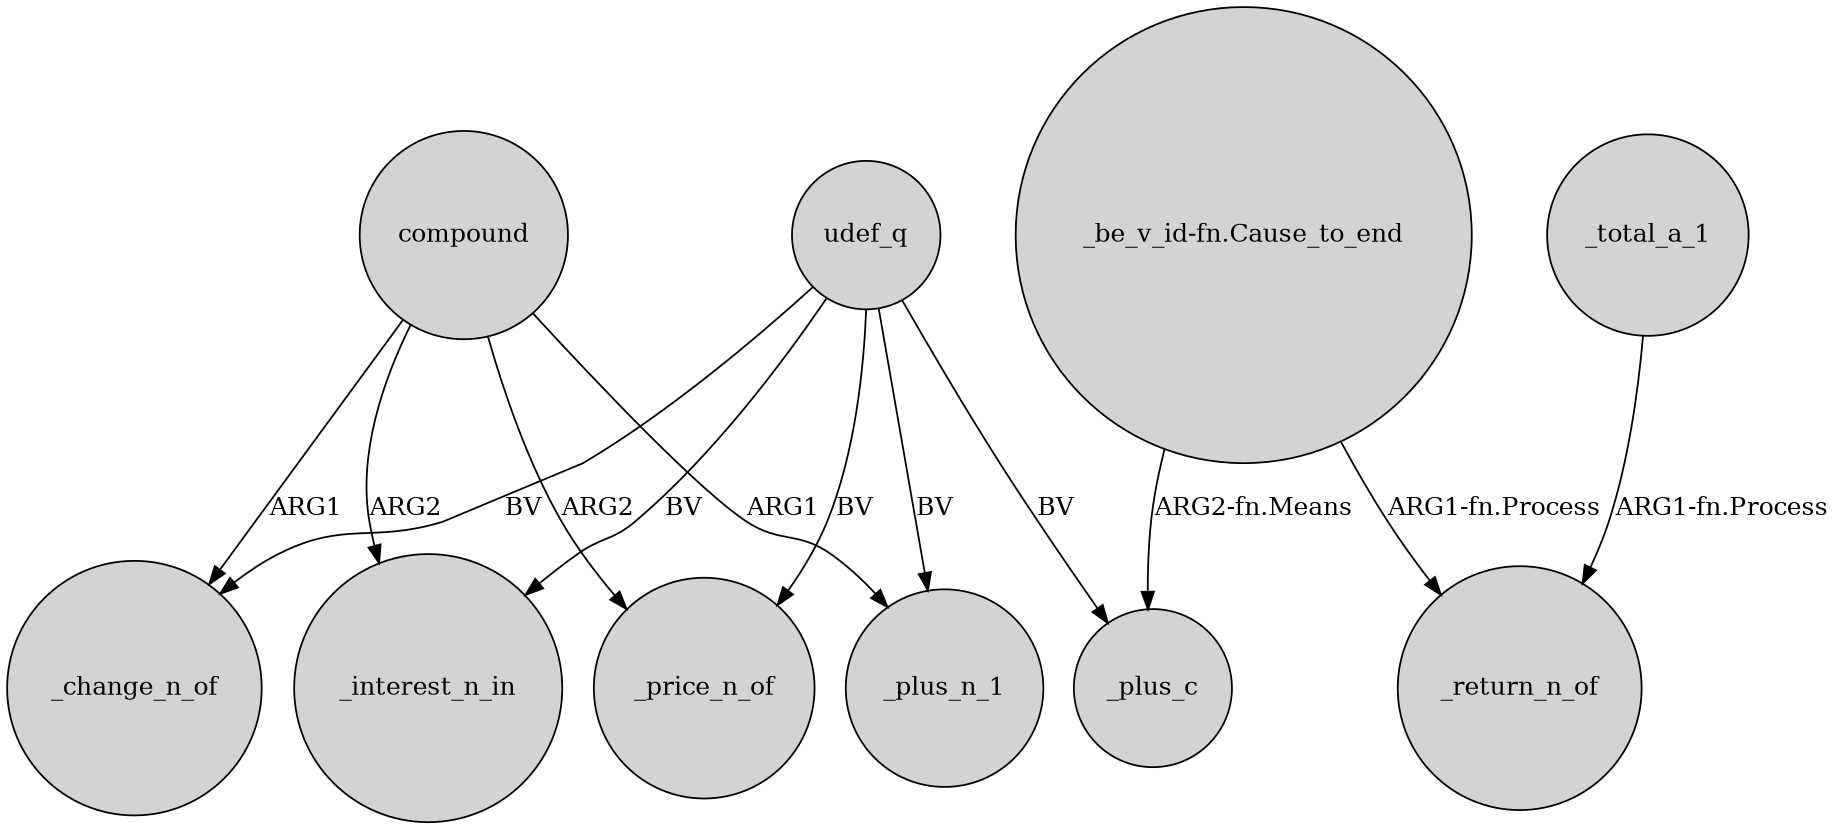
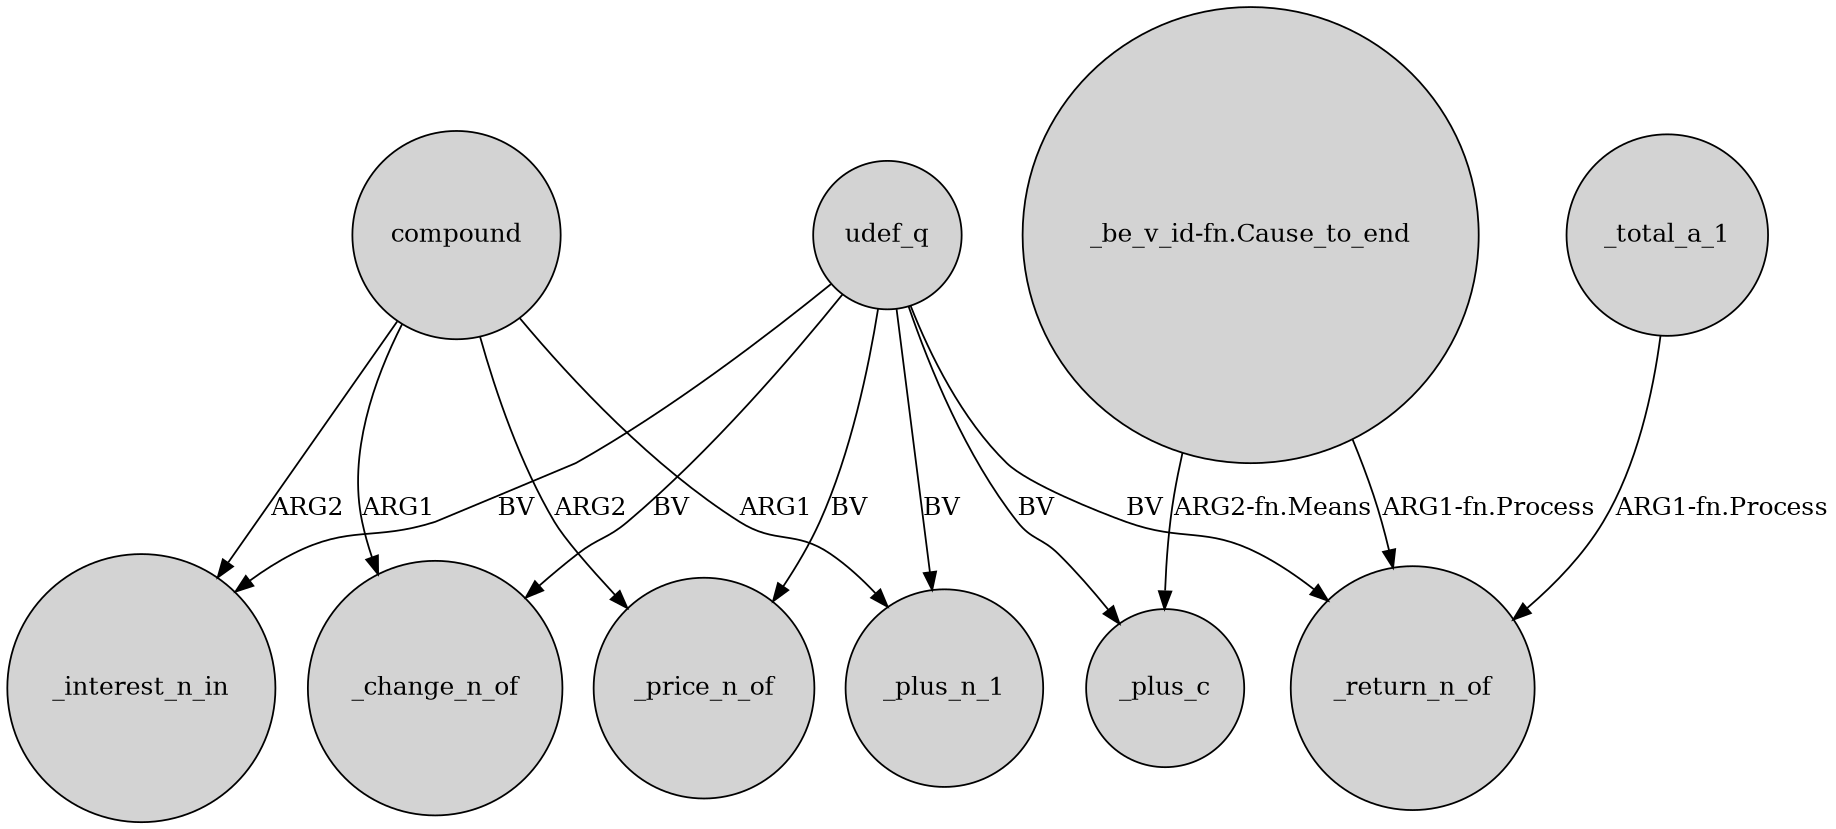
none -> (1072, 500)
